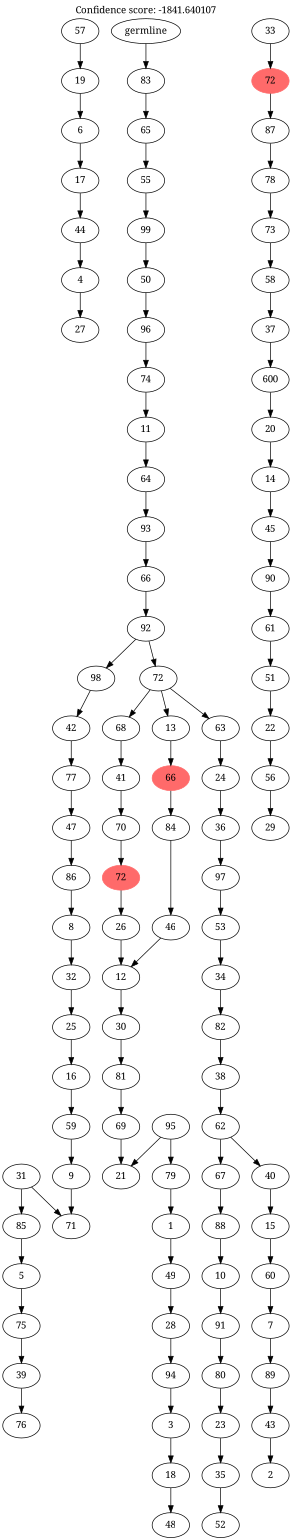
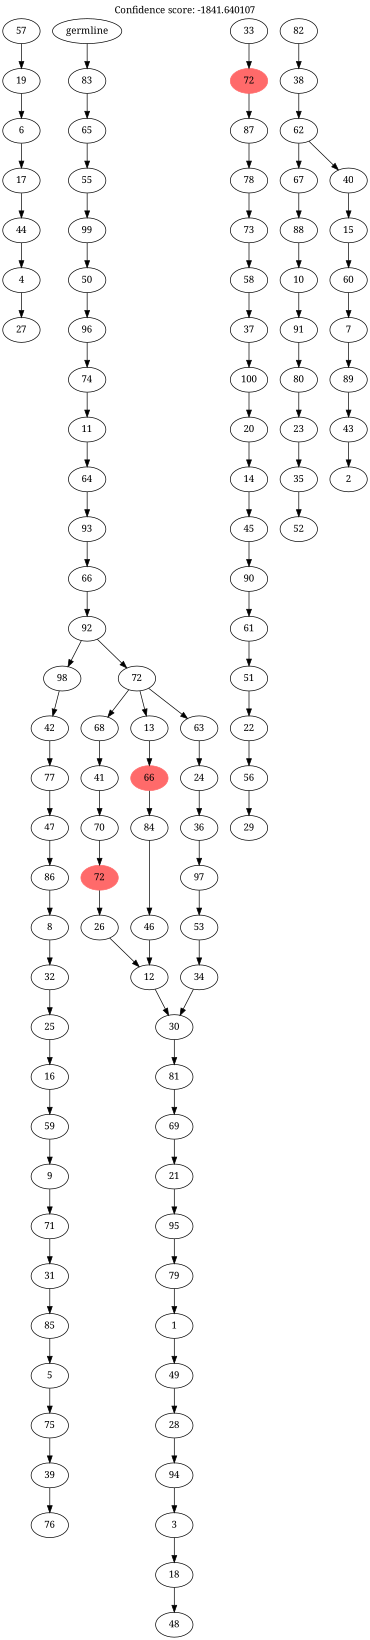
(270, 380) -> (249, 380)
(221, 999) -> (188, 999)
(148, 1149) -> (174, 1198)
(44, 1199) -> (50, 1248)
